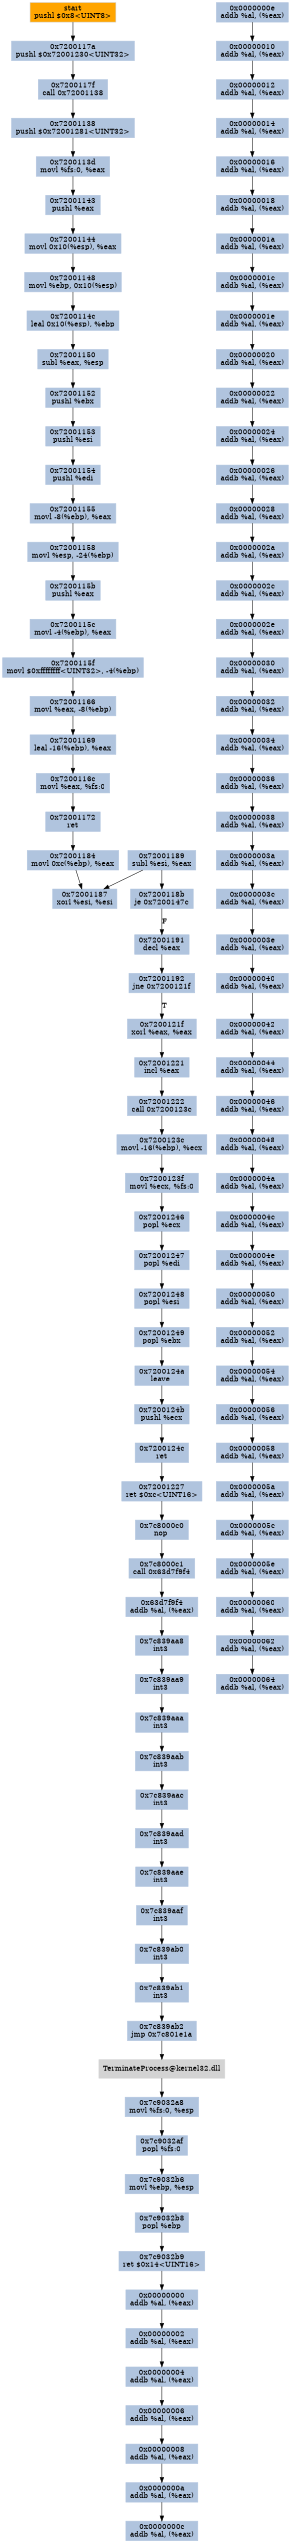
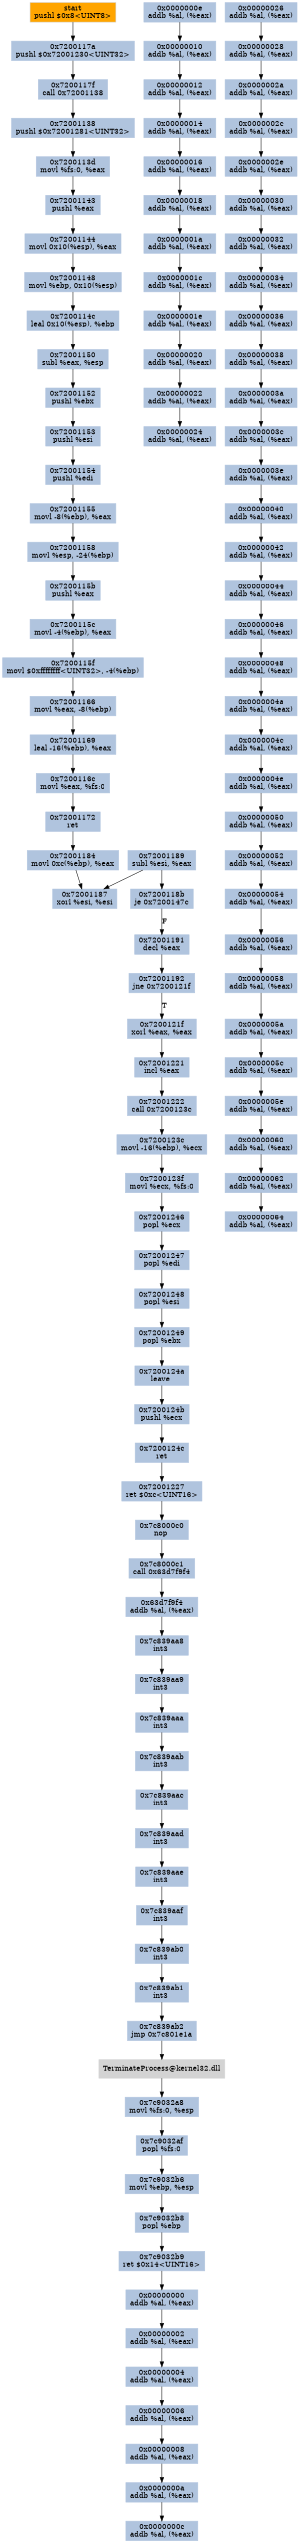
(252, 453) -> none
